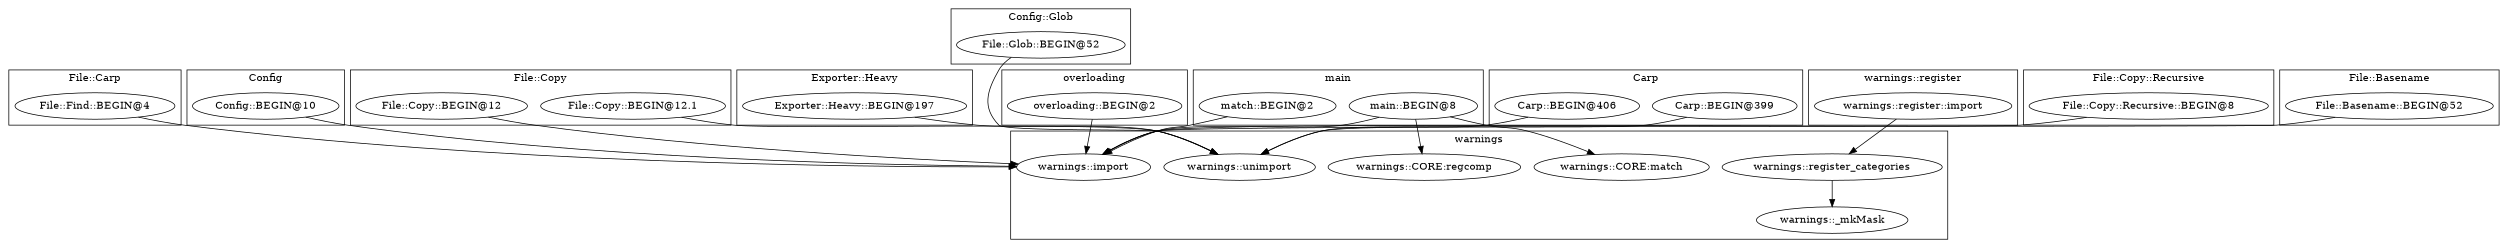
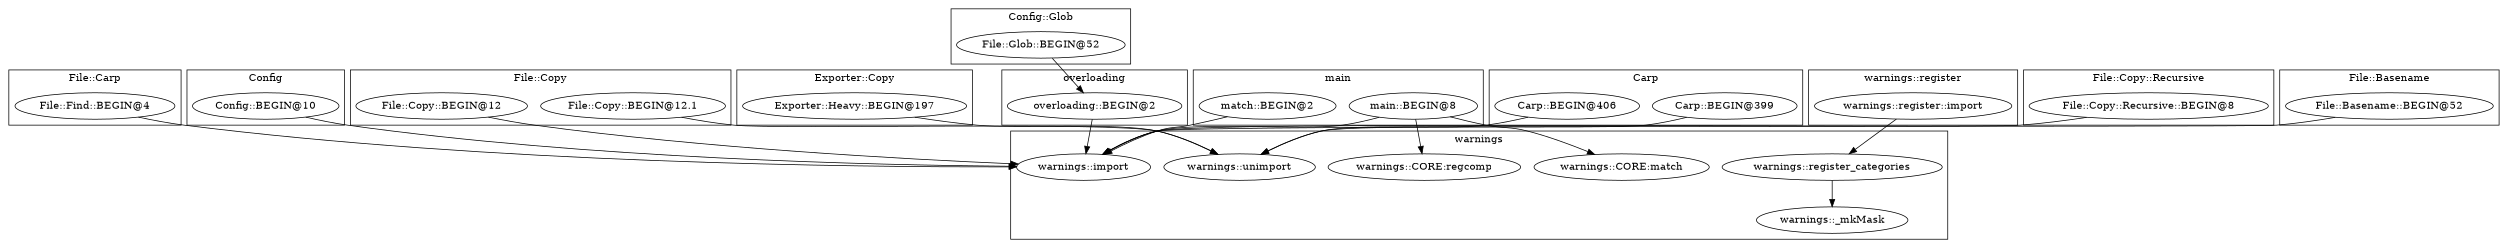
(855, 78) -> (855, 78)
(996, 121) -> (1067, 75)
